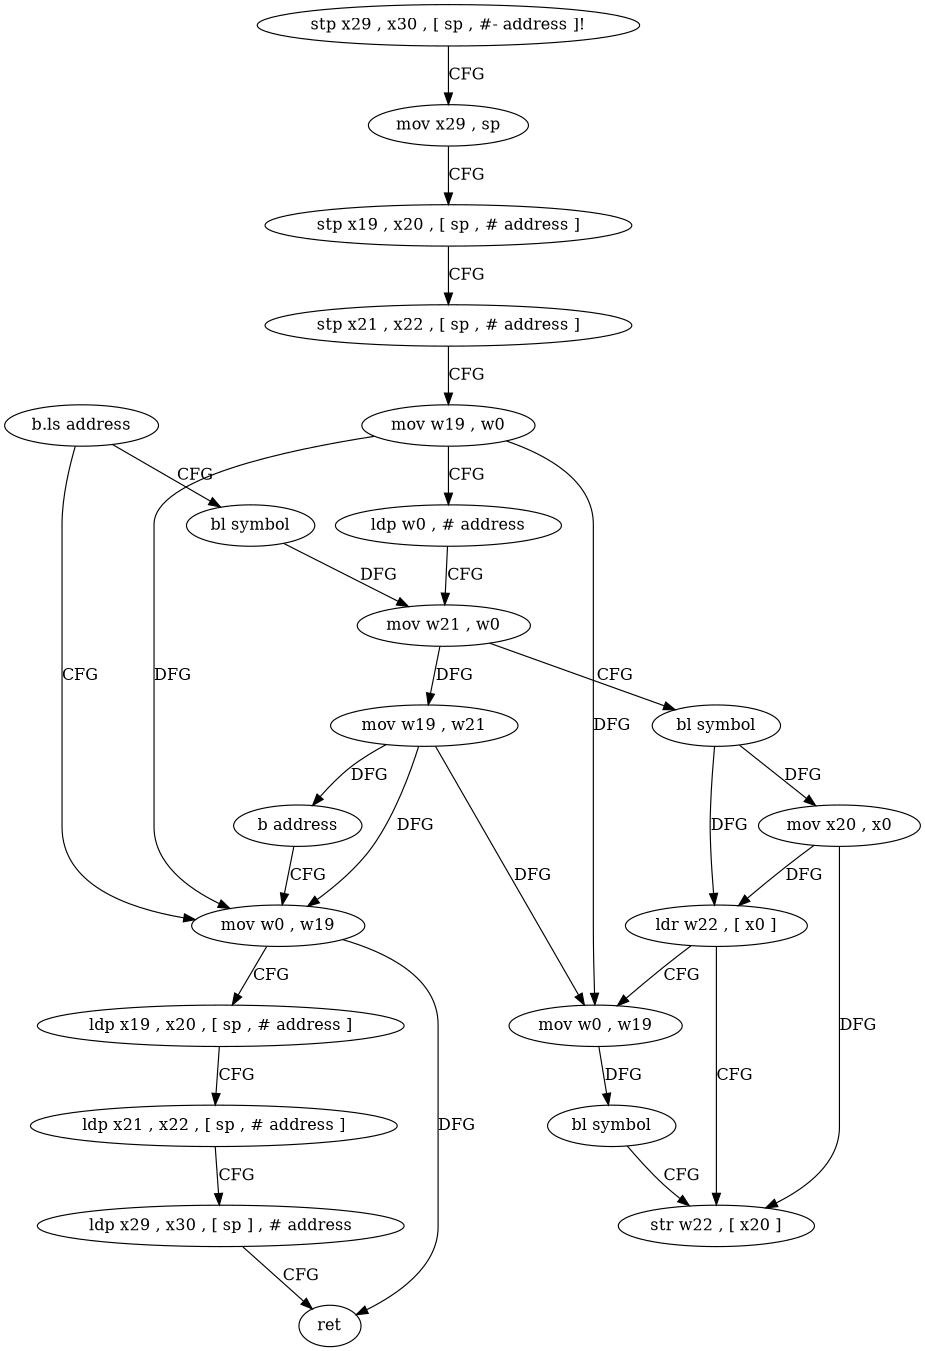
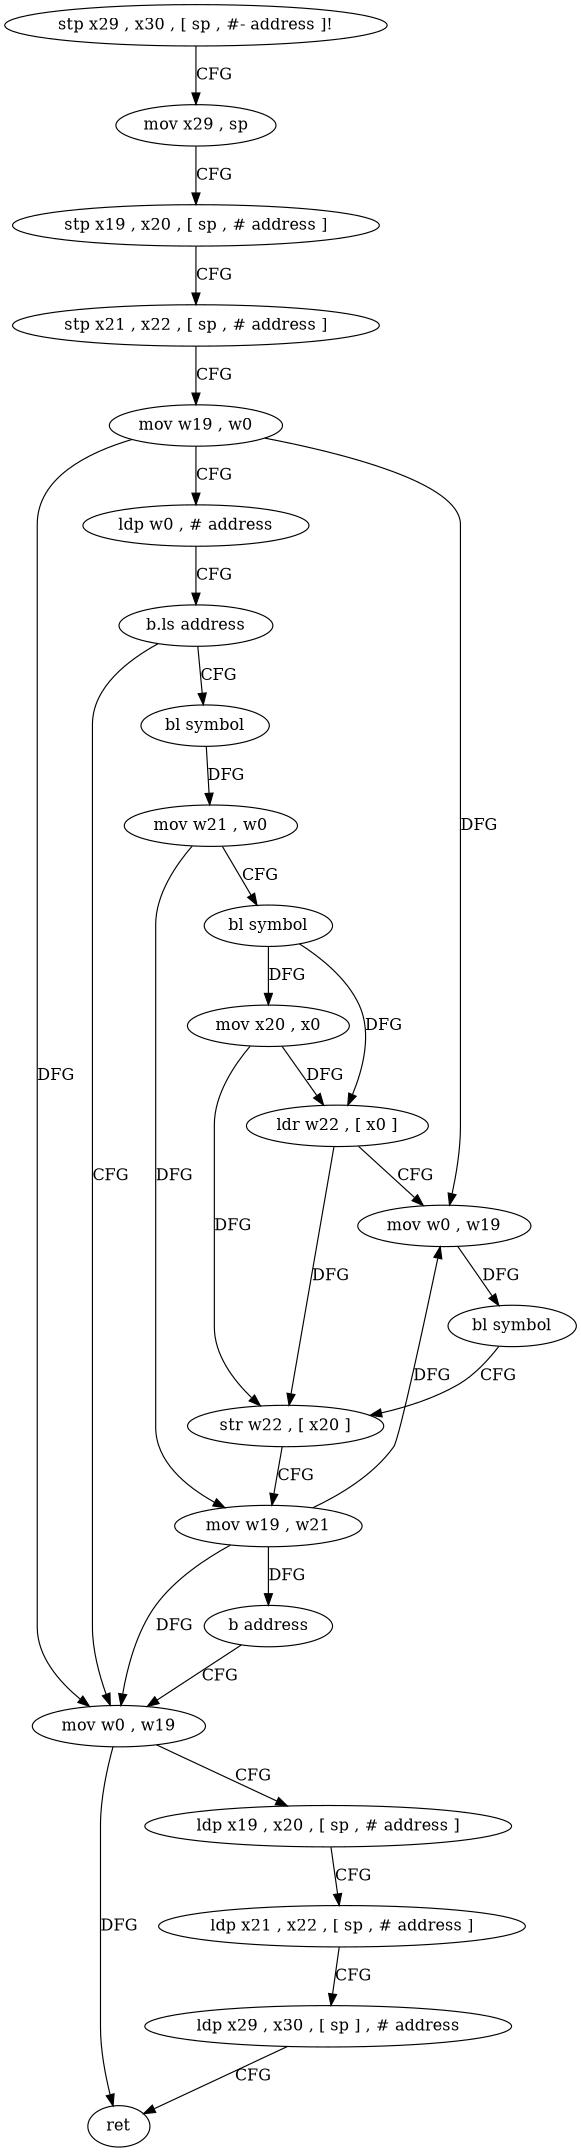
(446, 570) -> (196, 570)
(735, 1076) -> (331, 1276)
none -> (278, 1470)
